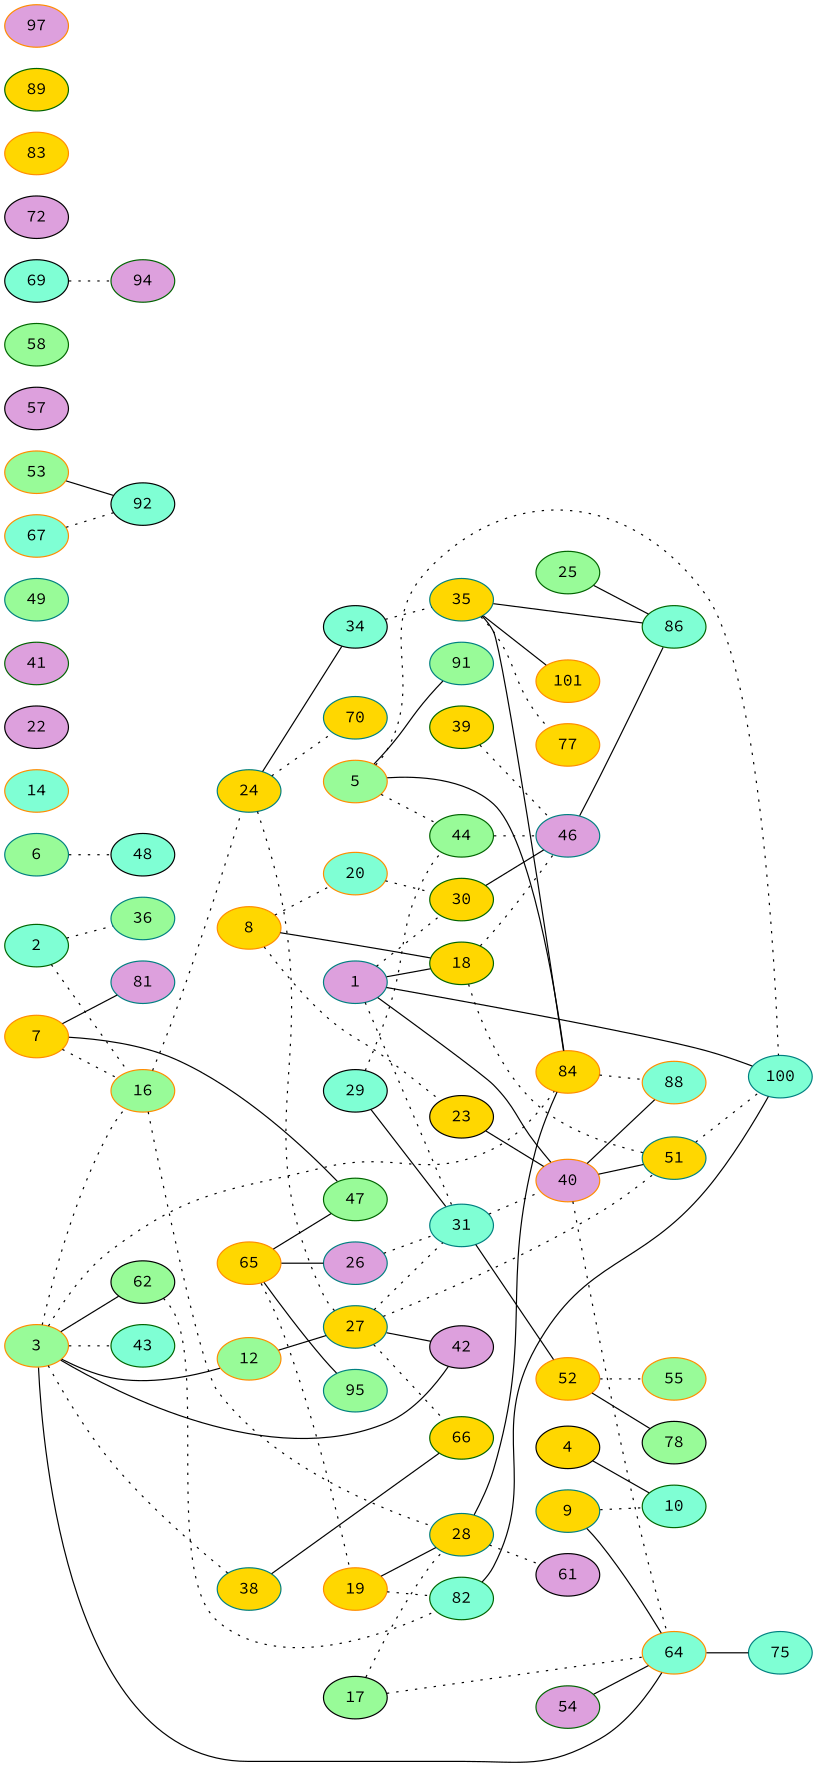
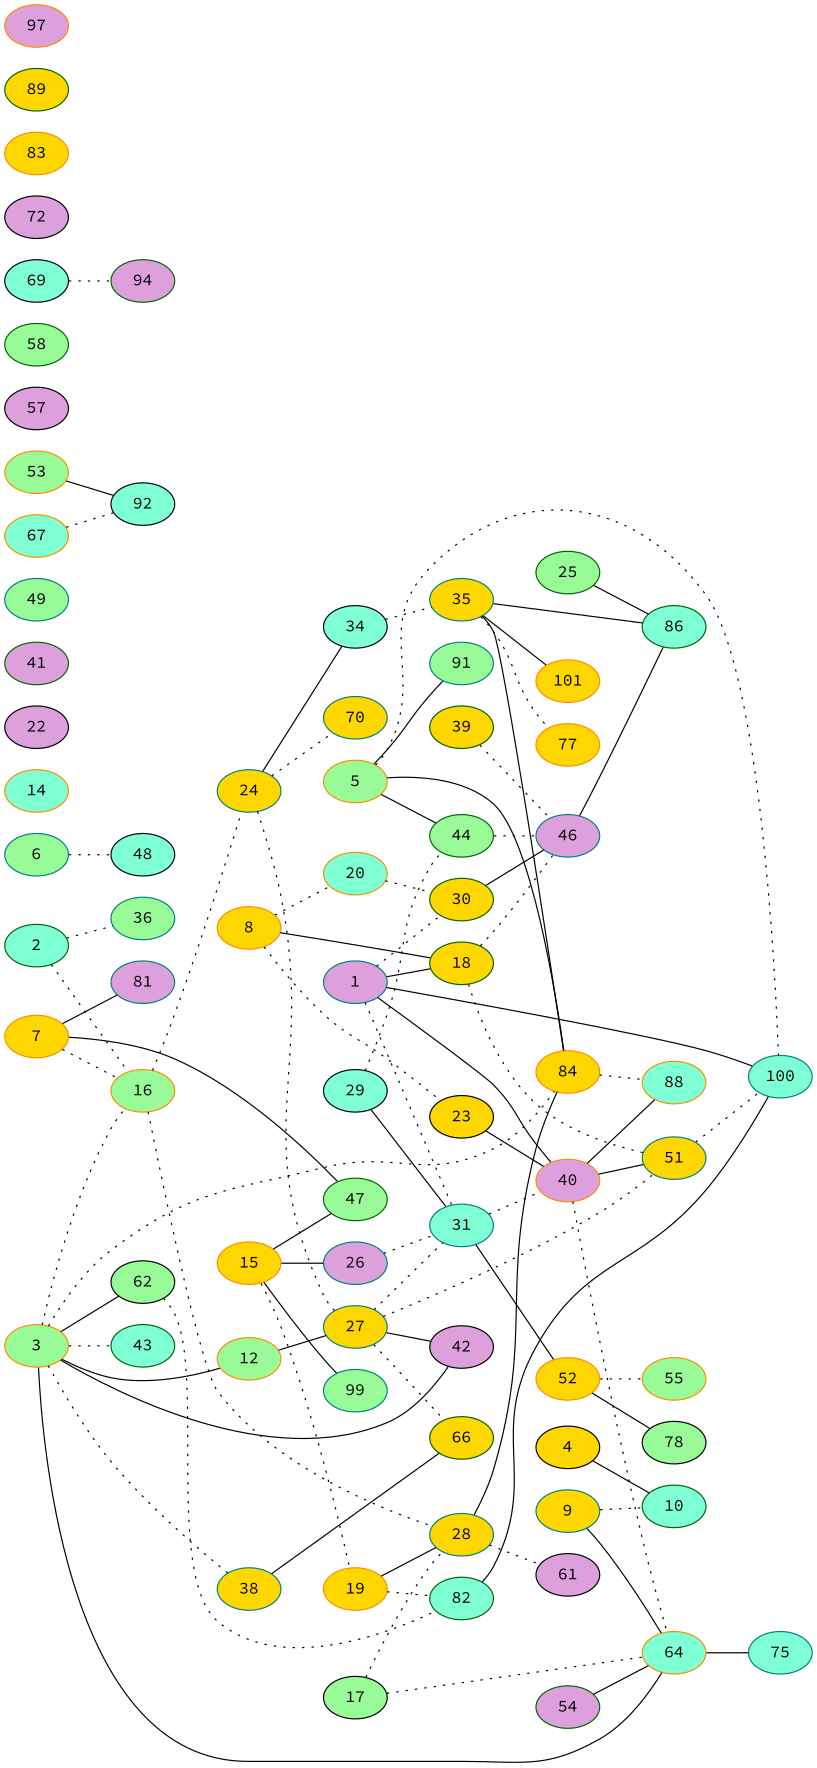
(409, 809) -> (409, 809)
(249, 1263) -> (249, 1263)
(355, 1391) -> (355, 1391)
